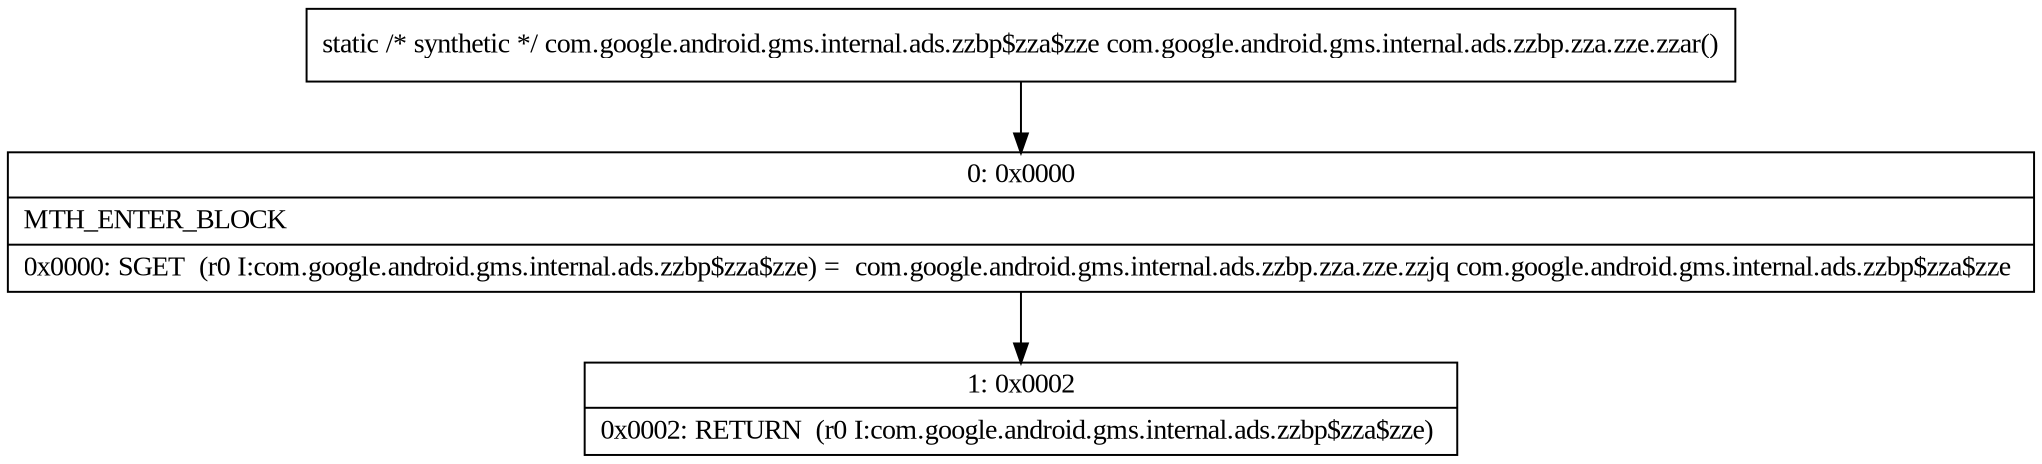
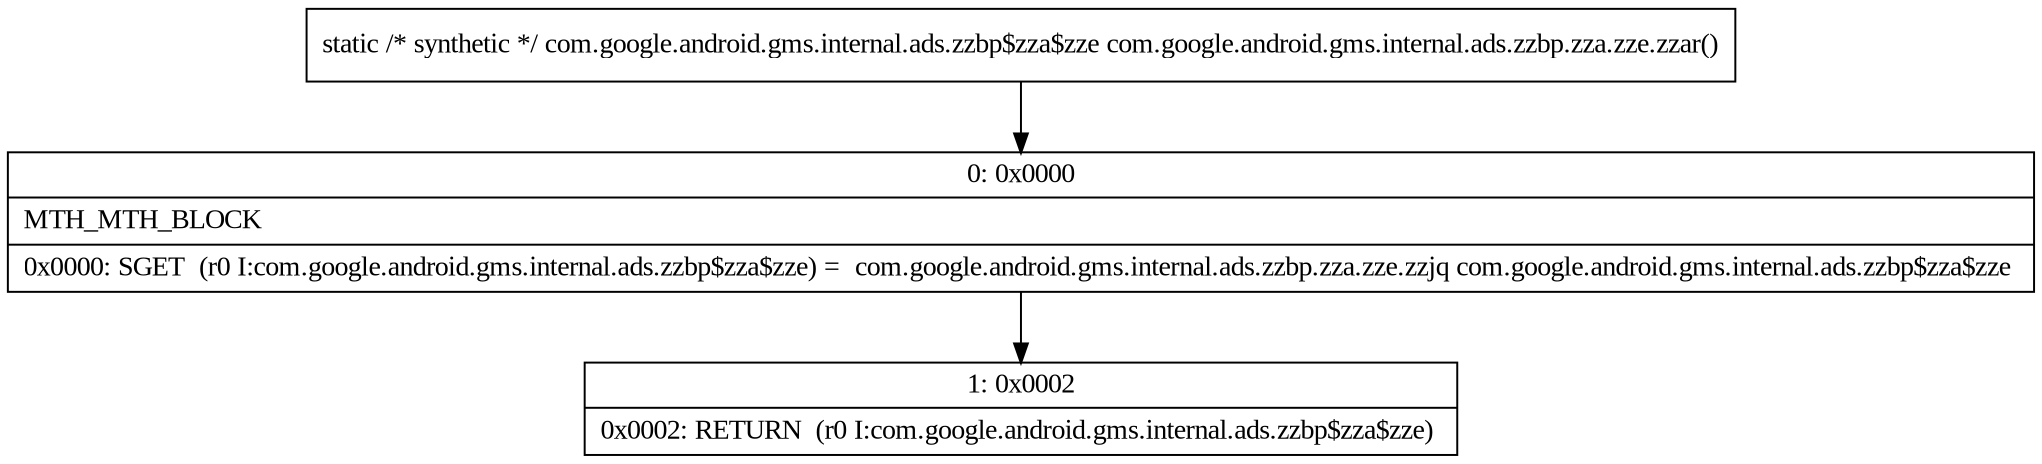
(155, 220) -> (142, 220)
